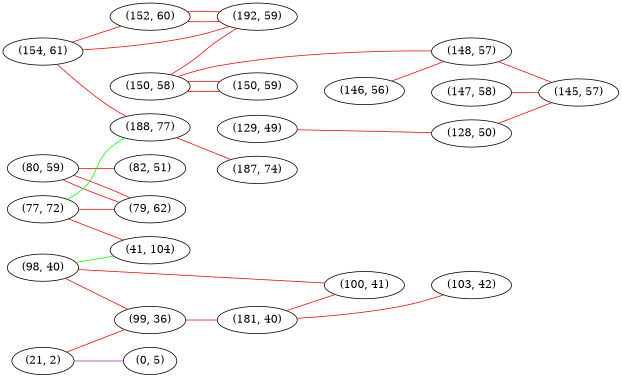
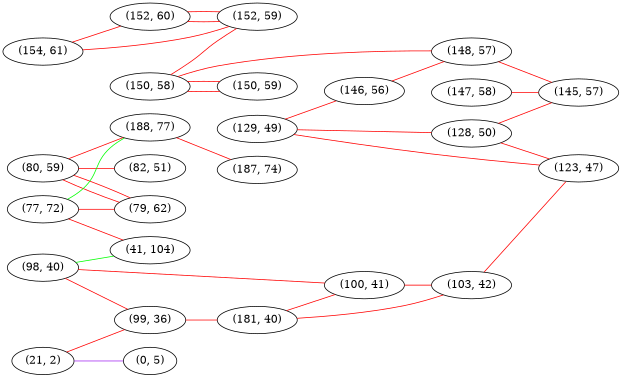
(257, 17) -> (257, 17)
(90, 92) -> (96, 148)
none -> (311, 110)
none -> (579, 168)
none -> (418, 285)
